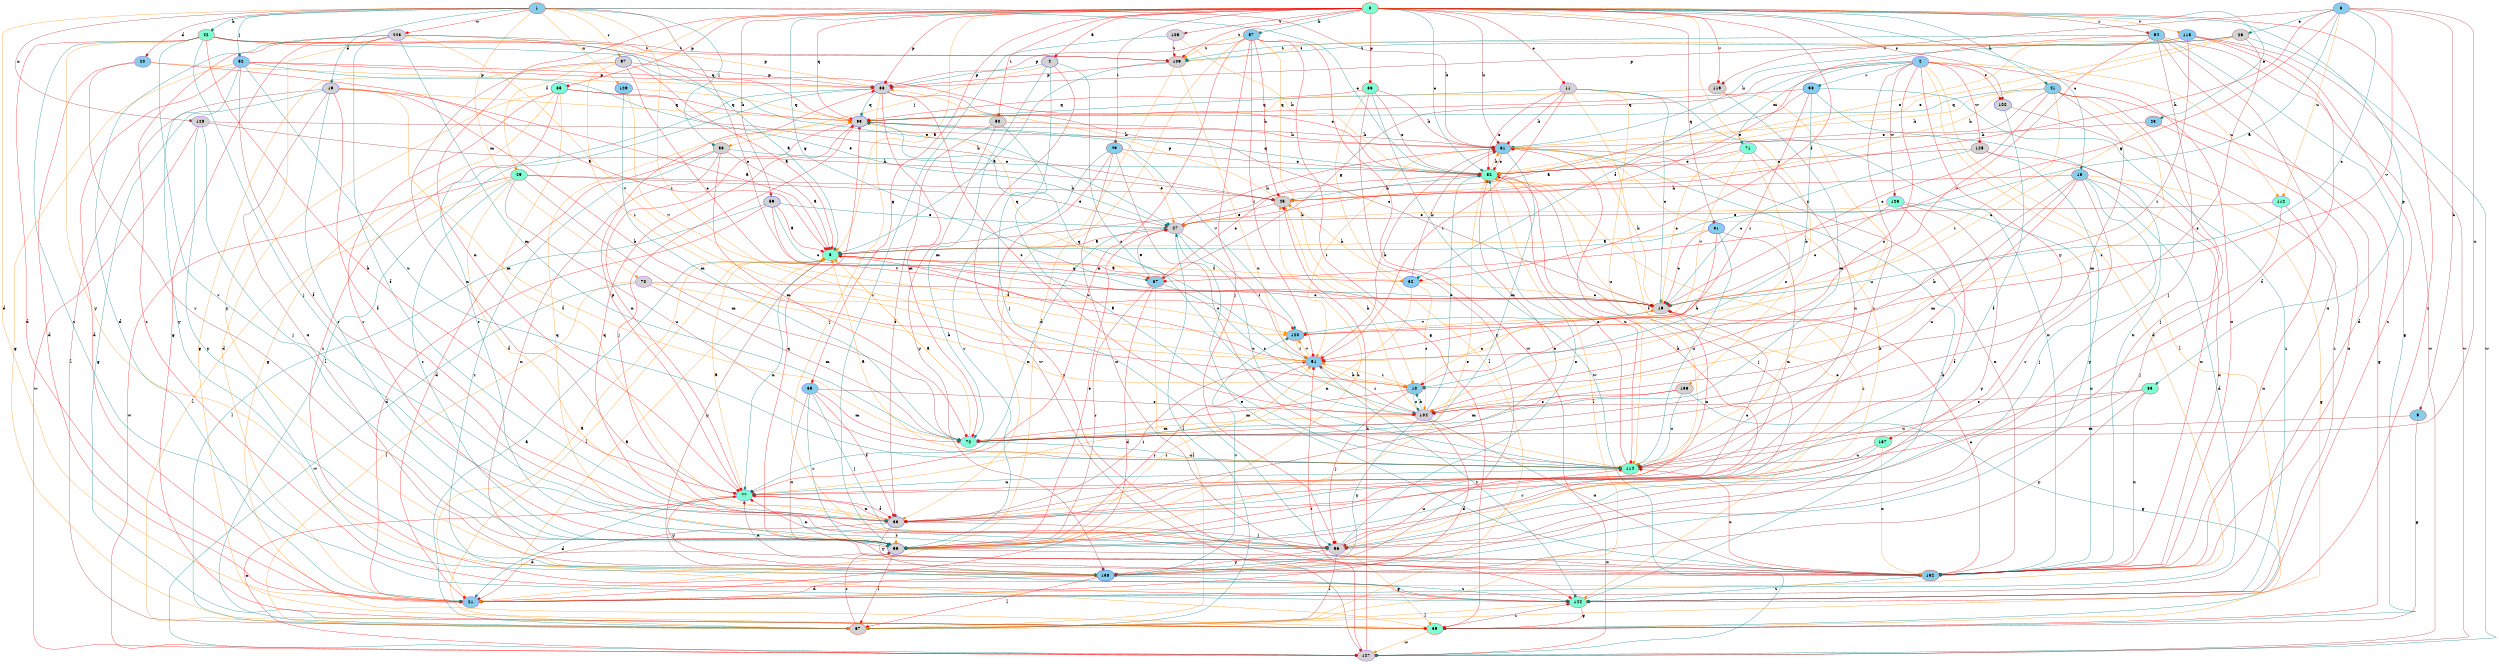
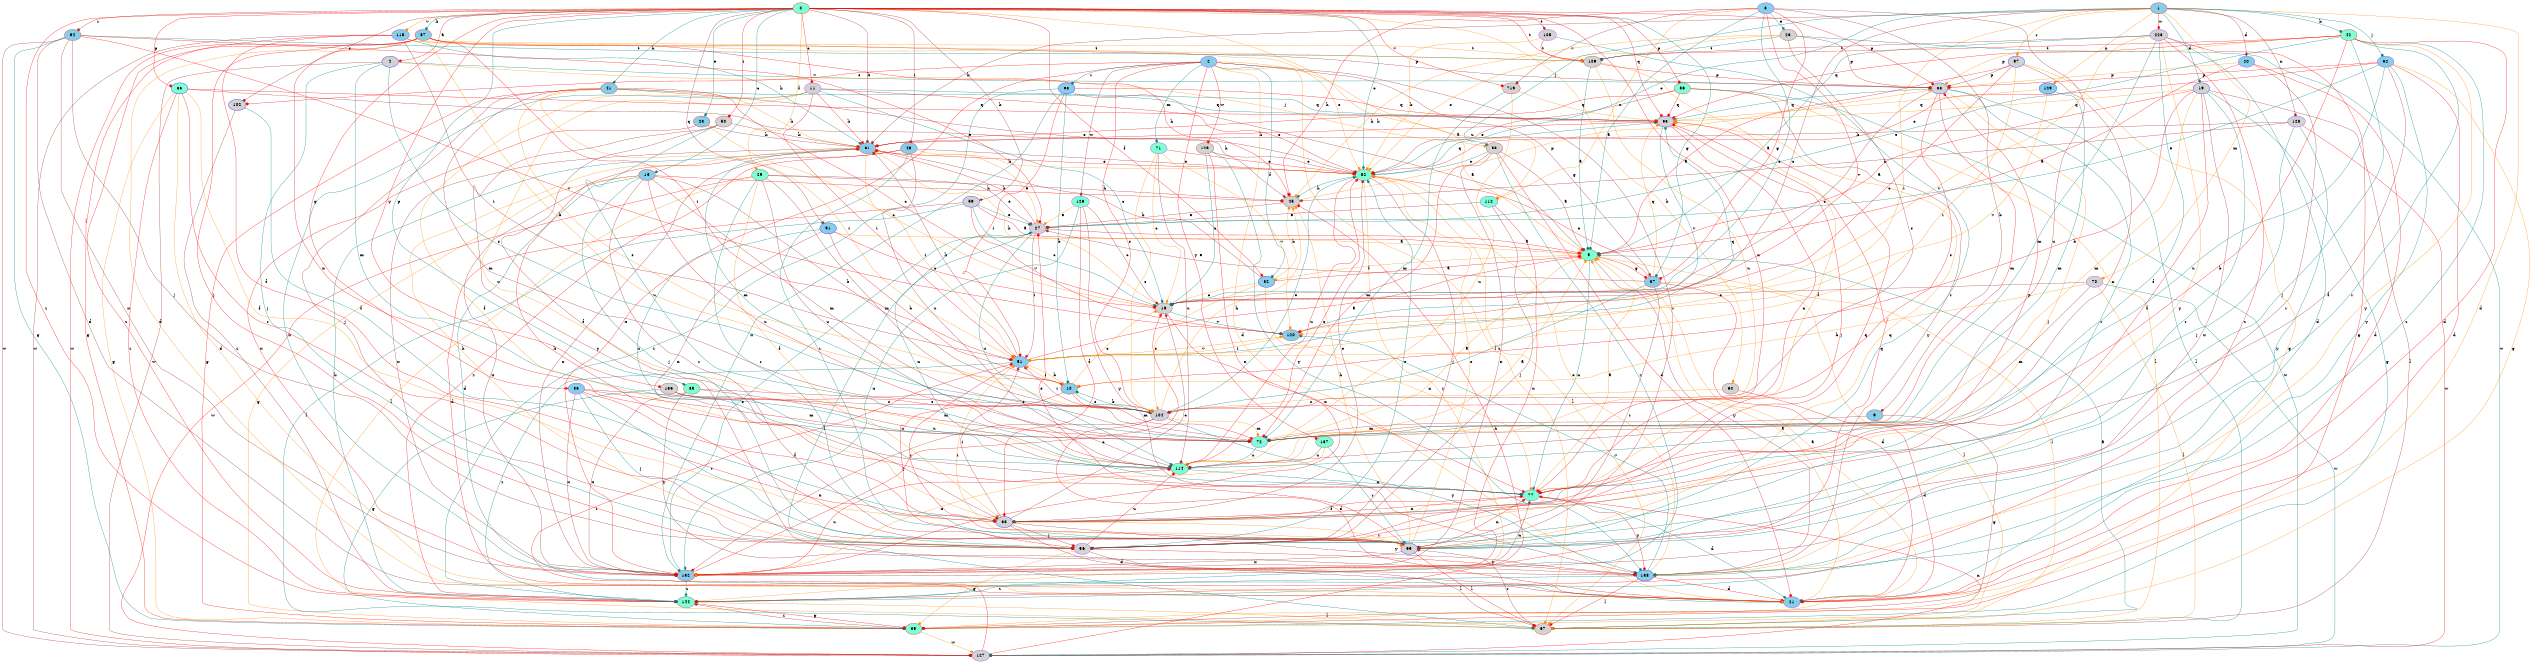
(1700, 69) -> (413, 143)
(977, 75) -> (815, 75)
(1717, 88) -> (1511, 88)
none -> (1731, 389)
